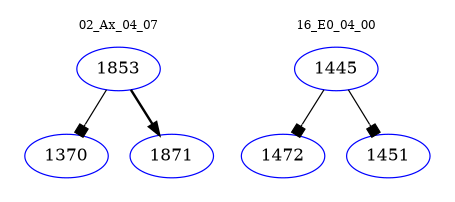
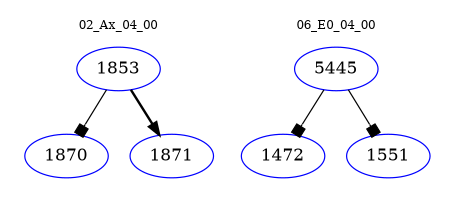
(119, 26) -> (119, 26)
(336, 26) -> (336, 26)
(336, 69) -> (336, 69)
(67, 156) -> (67, 156)
(388, 156) -> (388, 156)
